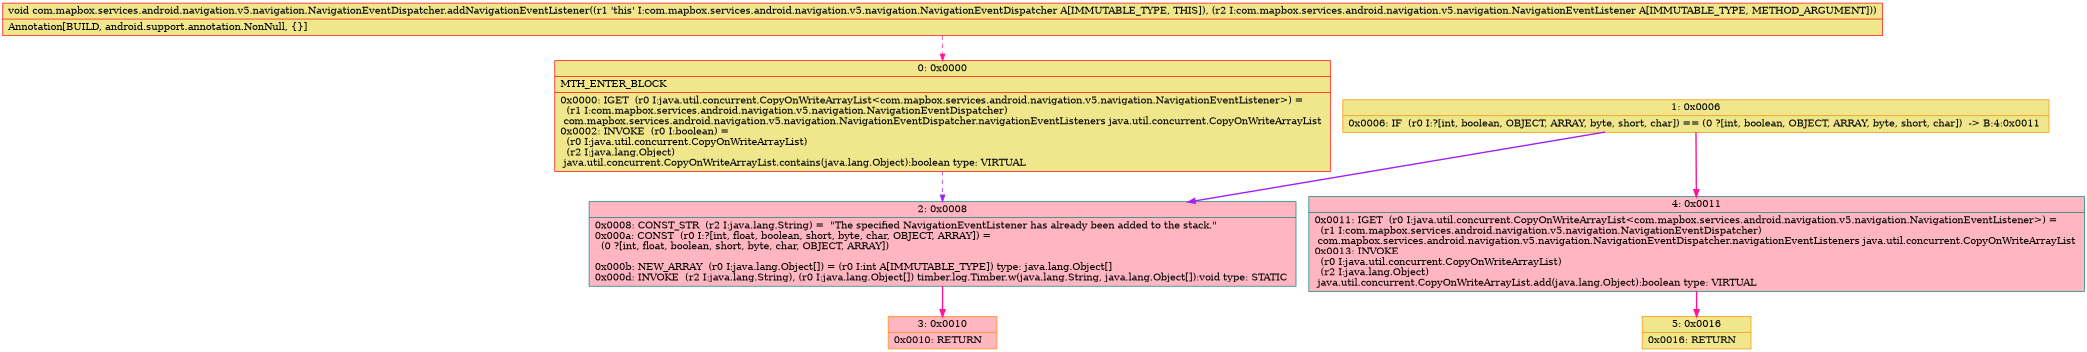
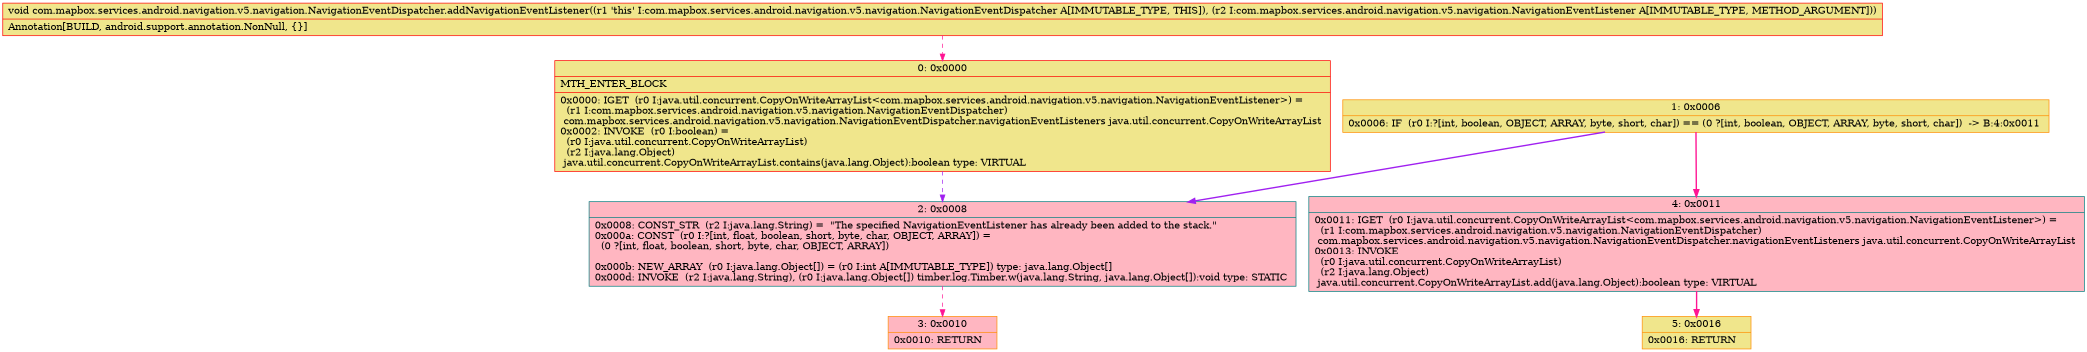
(943, 298) -> (943, 298)
